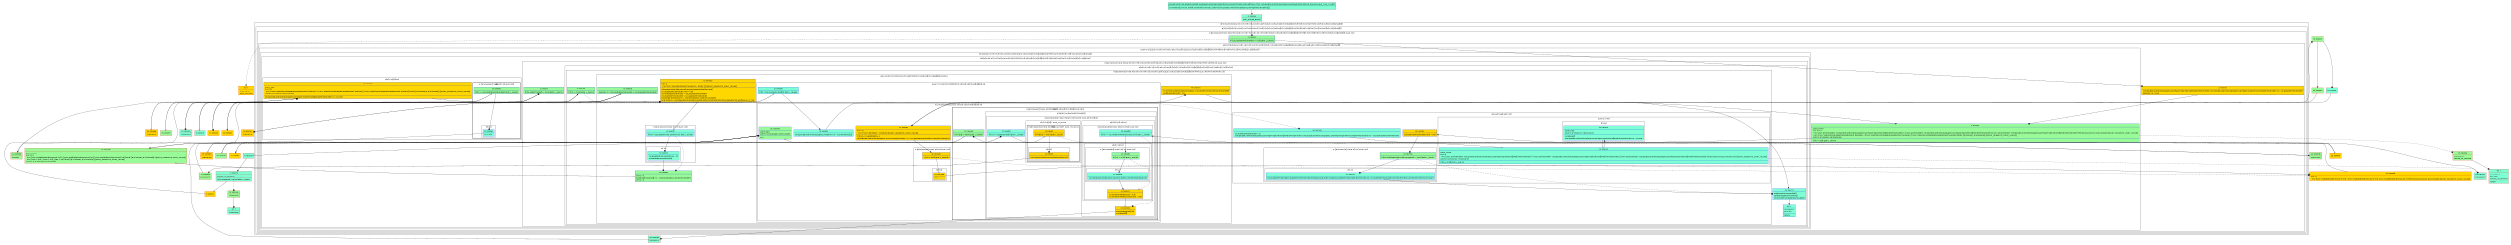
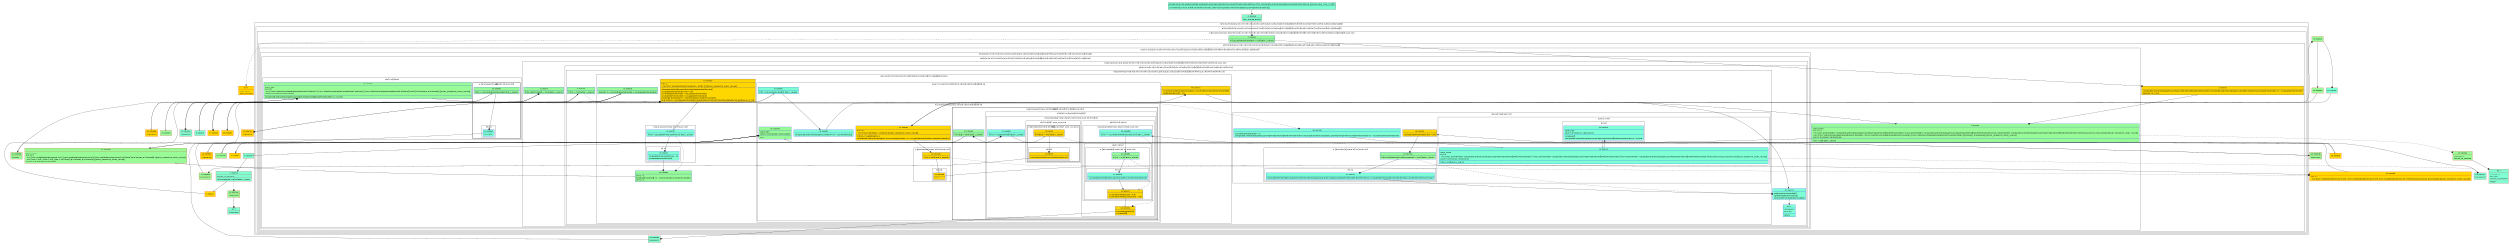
(368, 90) -> (368, 90)
